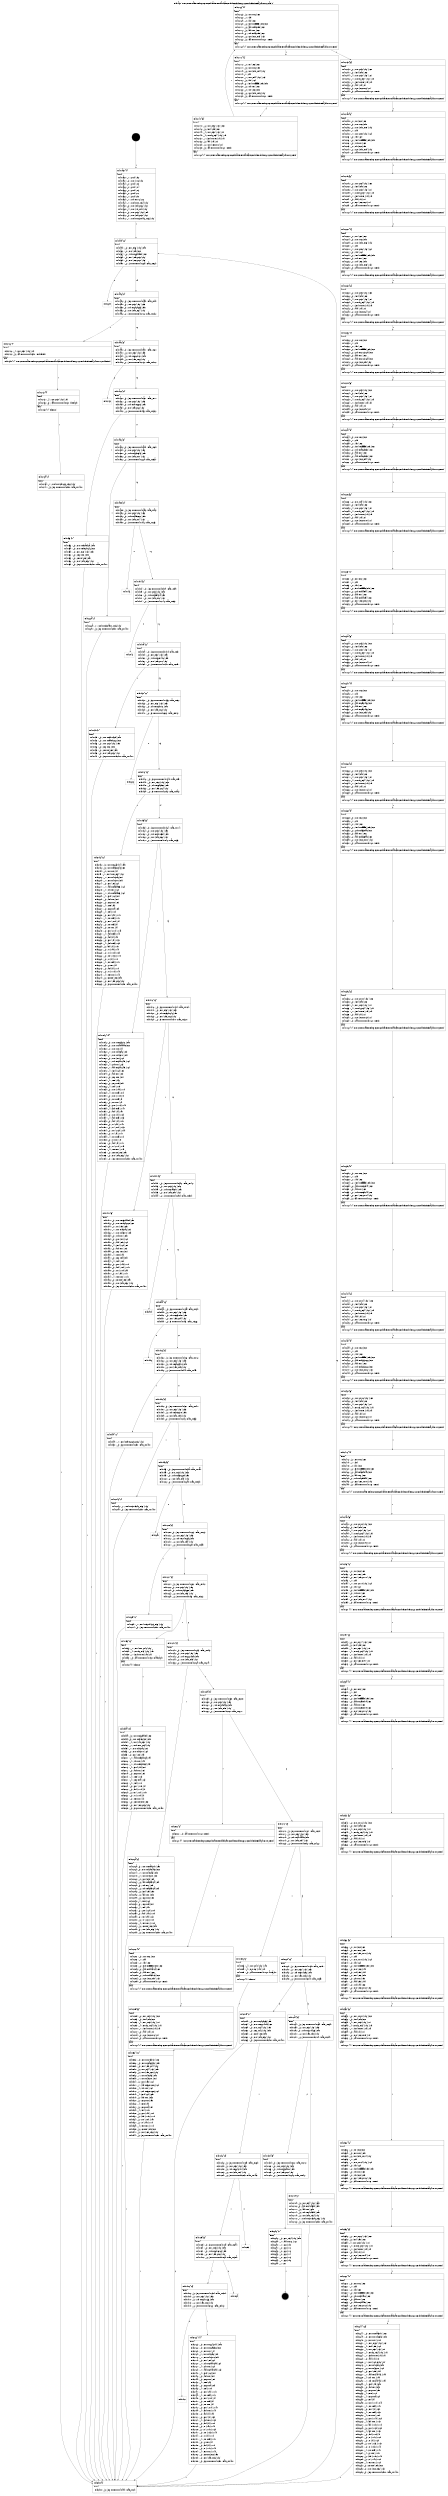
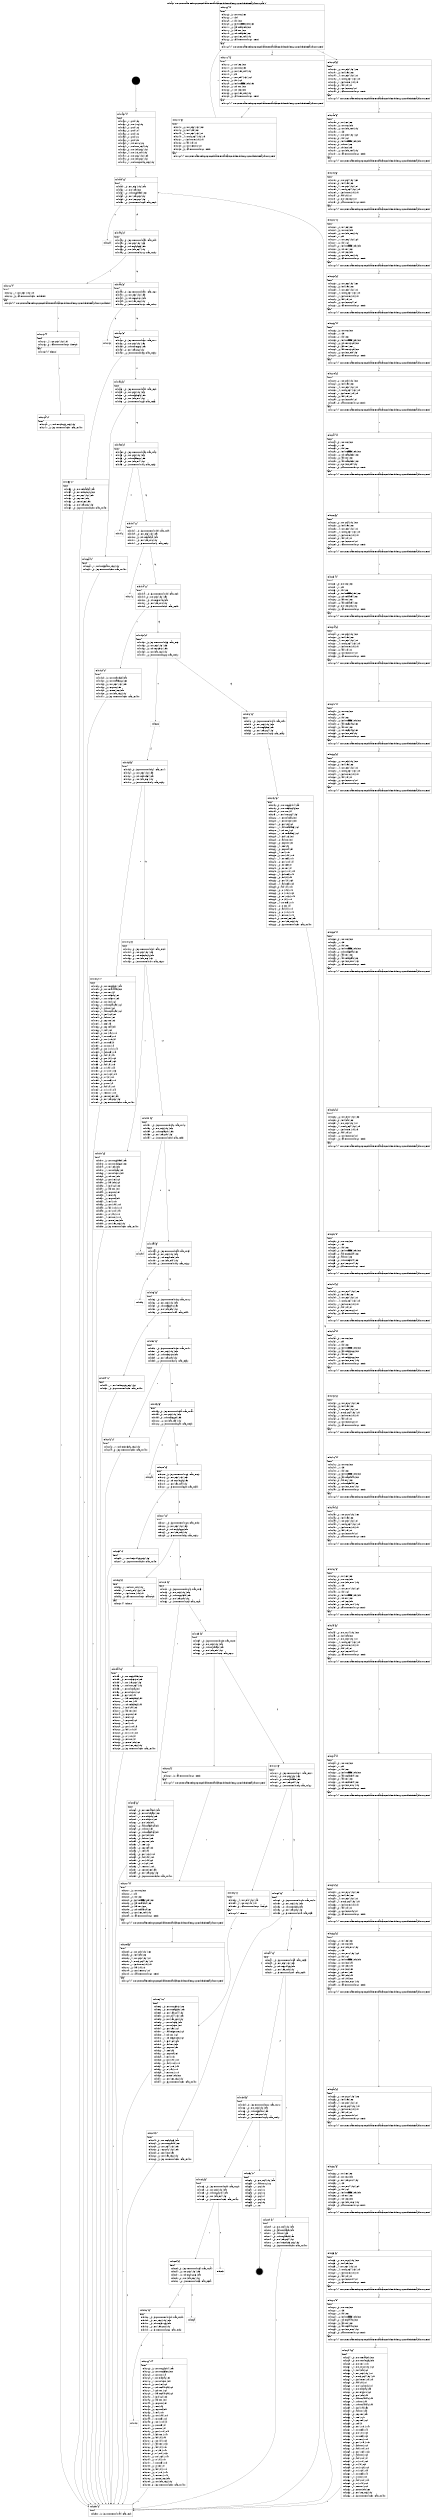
(159, 806) -> (151, 743)
(250, 2098) -> (239, 2148)
